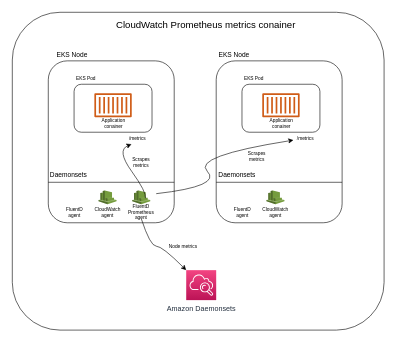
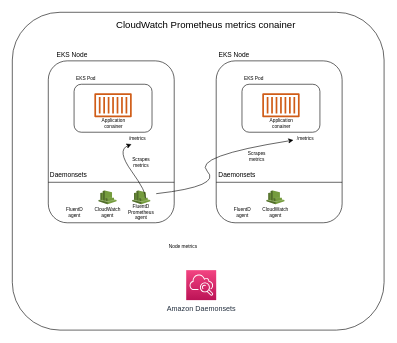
(159, 247) -> none
